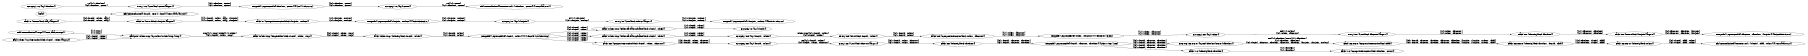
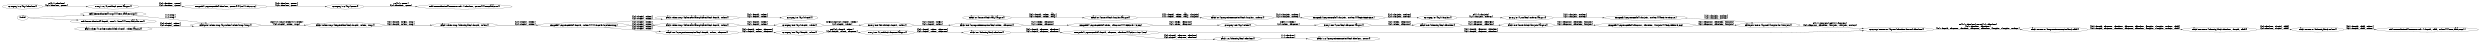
none -> (56, 16)
none -> (1768, 25)
